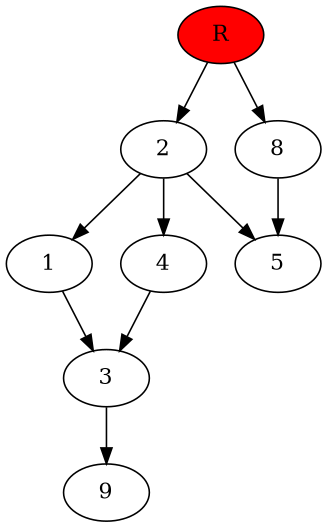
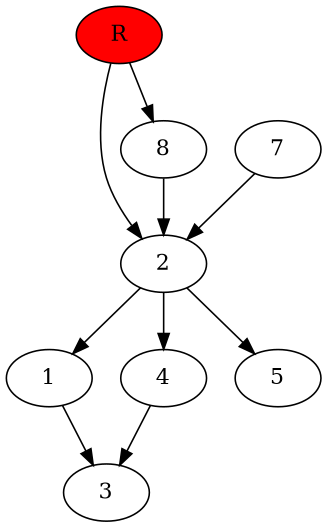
none -> (278, 149)
(278, 199) -> (164, 199)
(106, 493) -> none
